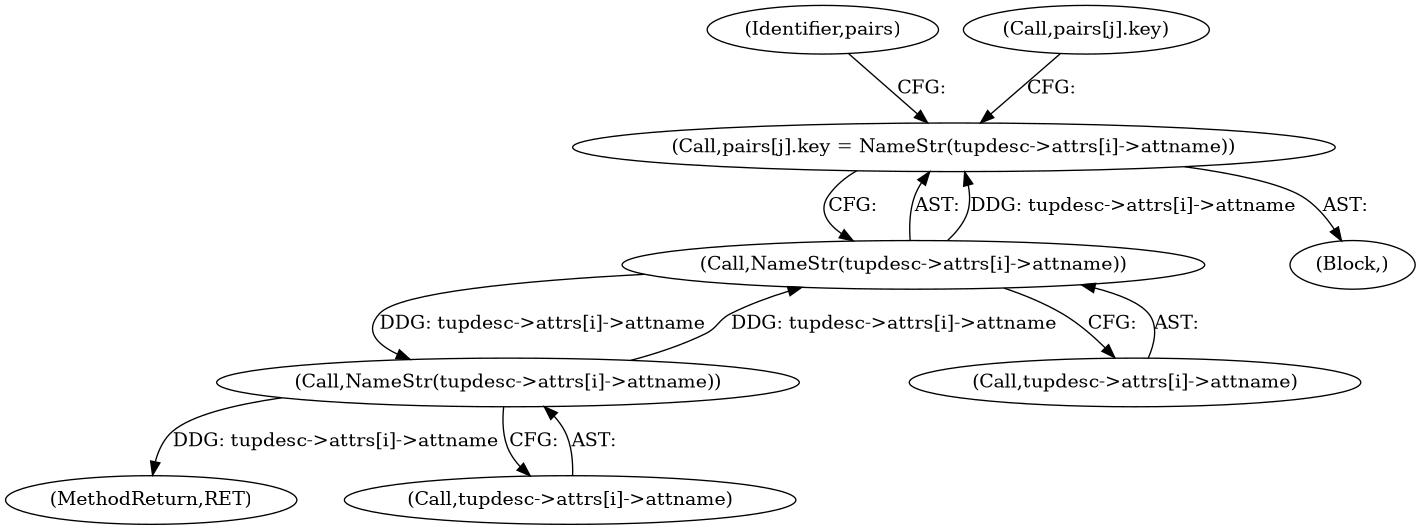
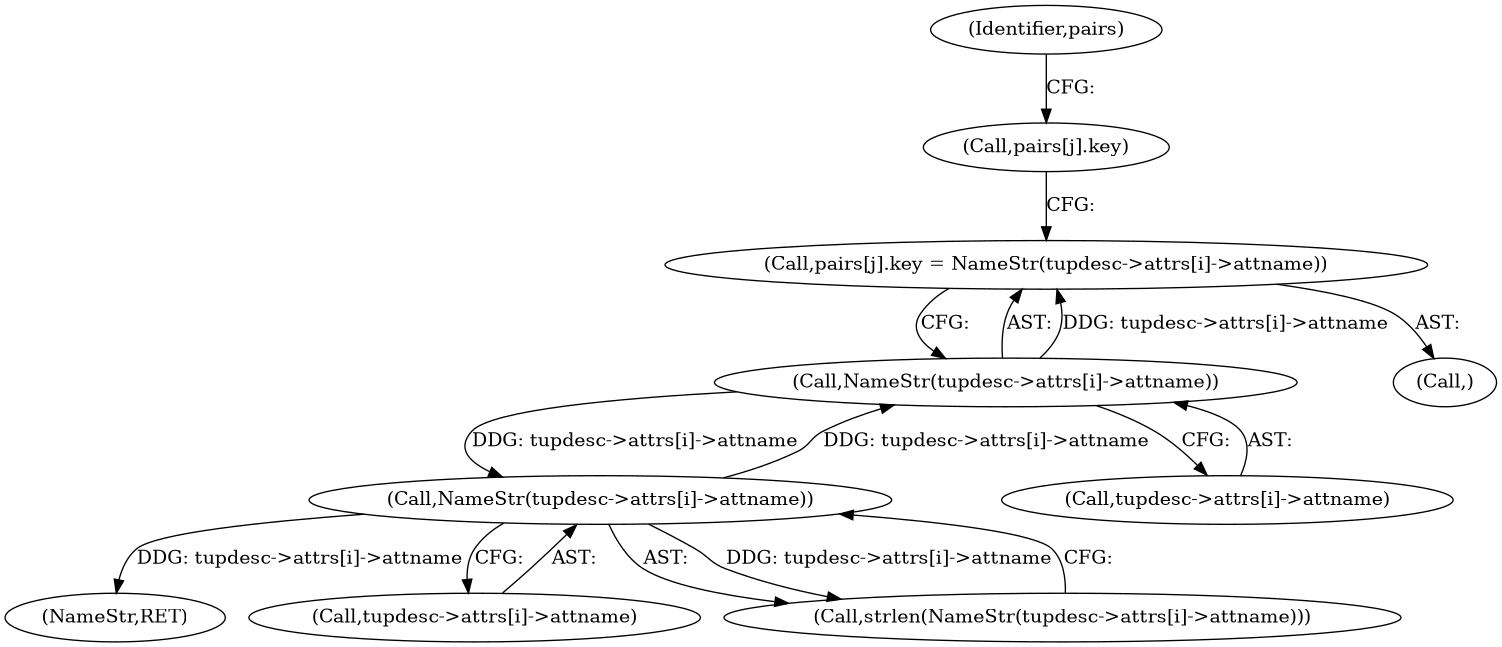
(883, 84) -> (1046, 82)
(1353, 265) -> (1445, 382)
(151, 500) -> (115, 618)
none -> (1063, 618)
